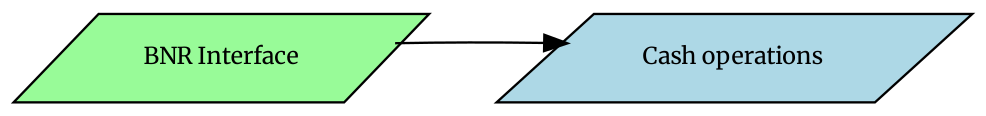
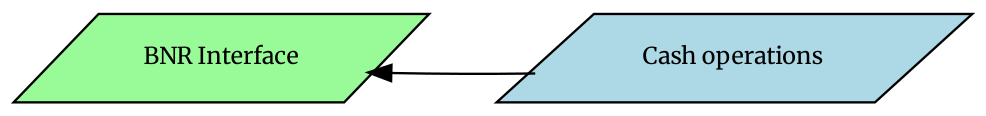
(469, 42) -> (463, 74)
